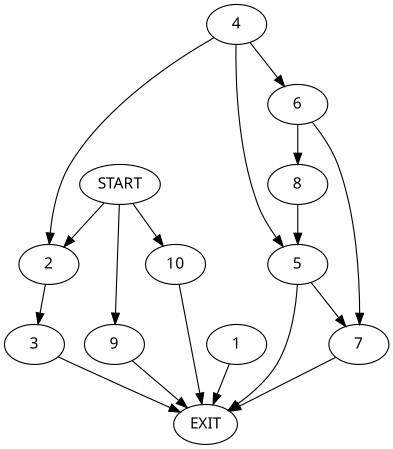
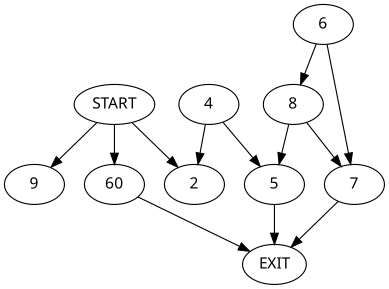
(264, 60) -> none
(176, 264) -> (114, 184)
(325, 300) -> (320, 140)
(34, 344) -> none
(237, 344) -> none
(155, 381) -> none
